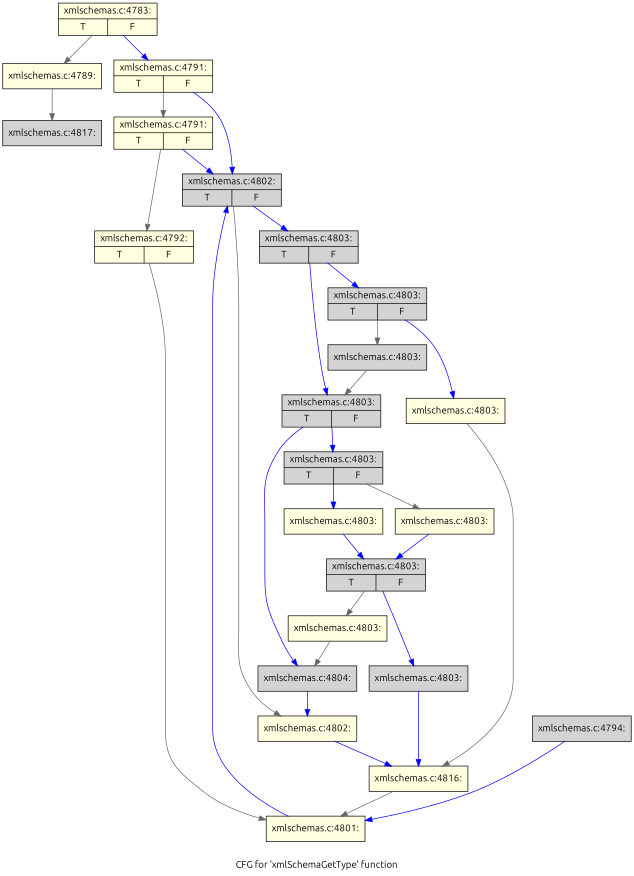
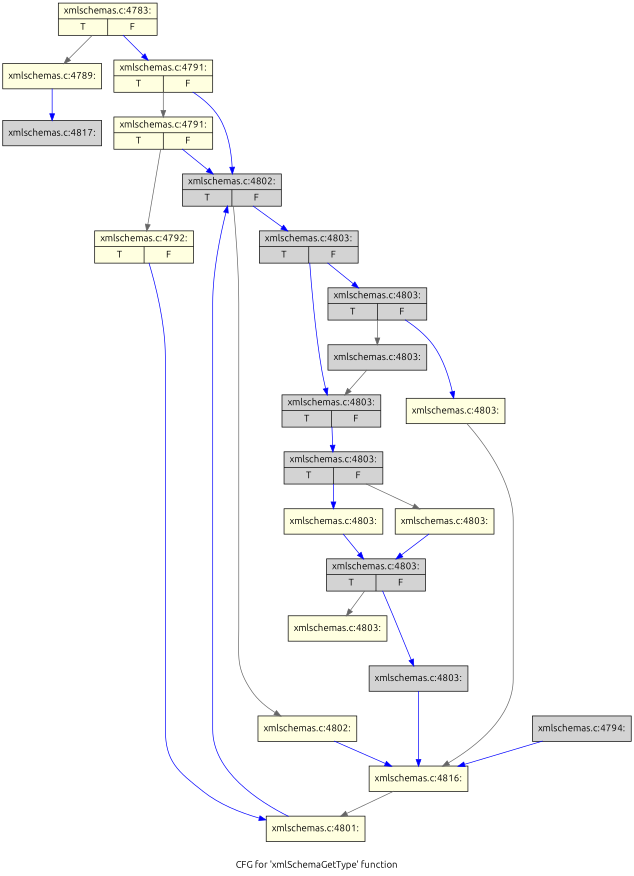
(52, 101) -> (52, 101)
(165, 565) -> (165, 565)
(307, 679) -> none
(473, 792) -> (504, 753)
